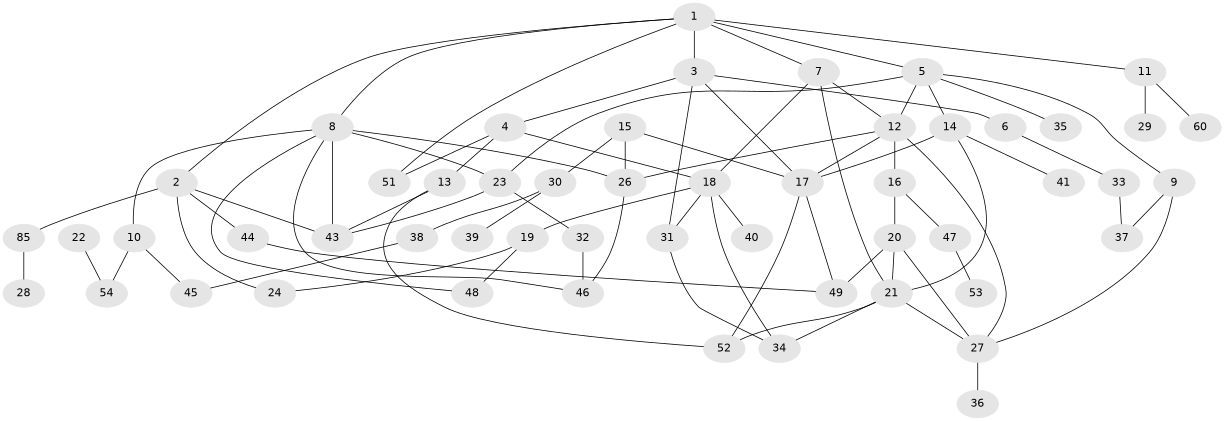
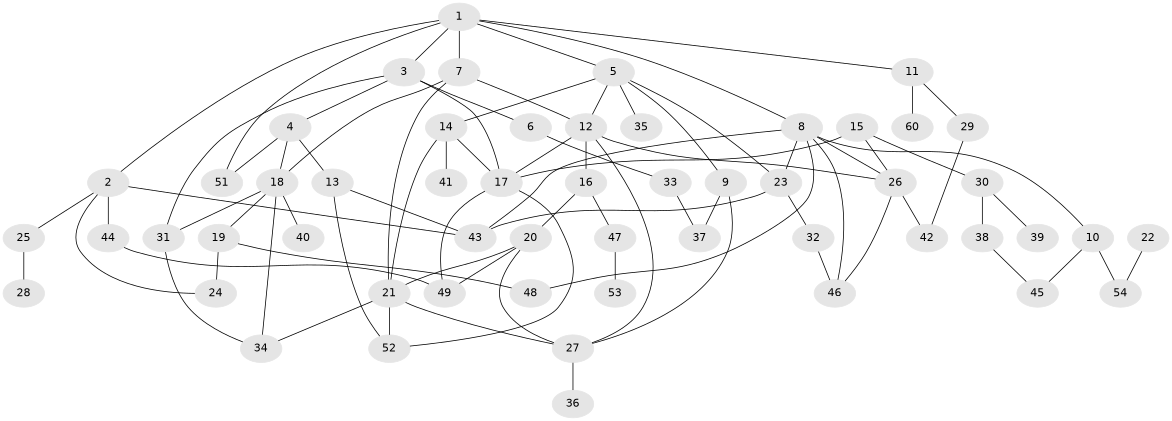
(24, 238) -> (24, 238)
none -> (927, 238)
